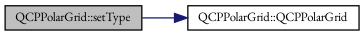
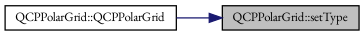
(158, 18) -> (193, 18)
